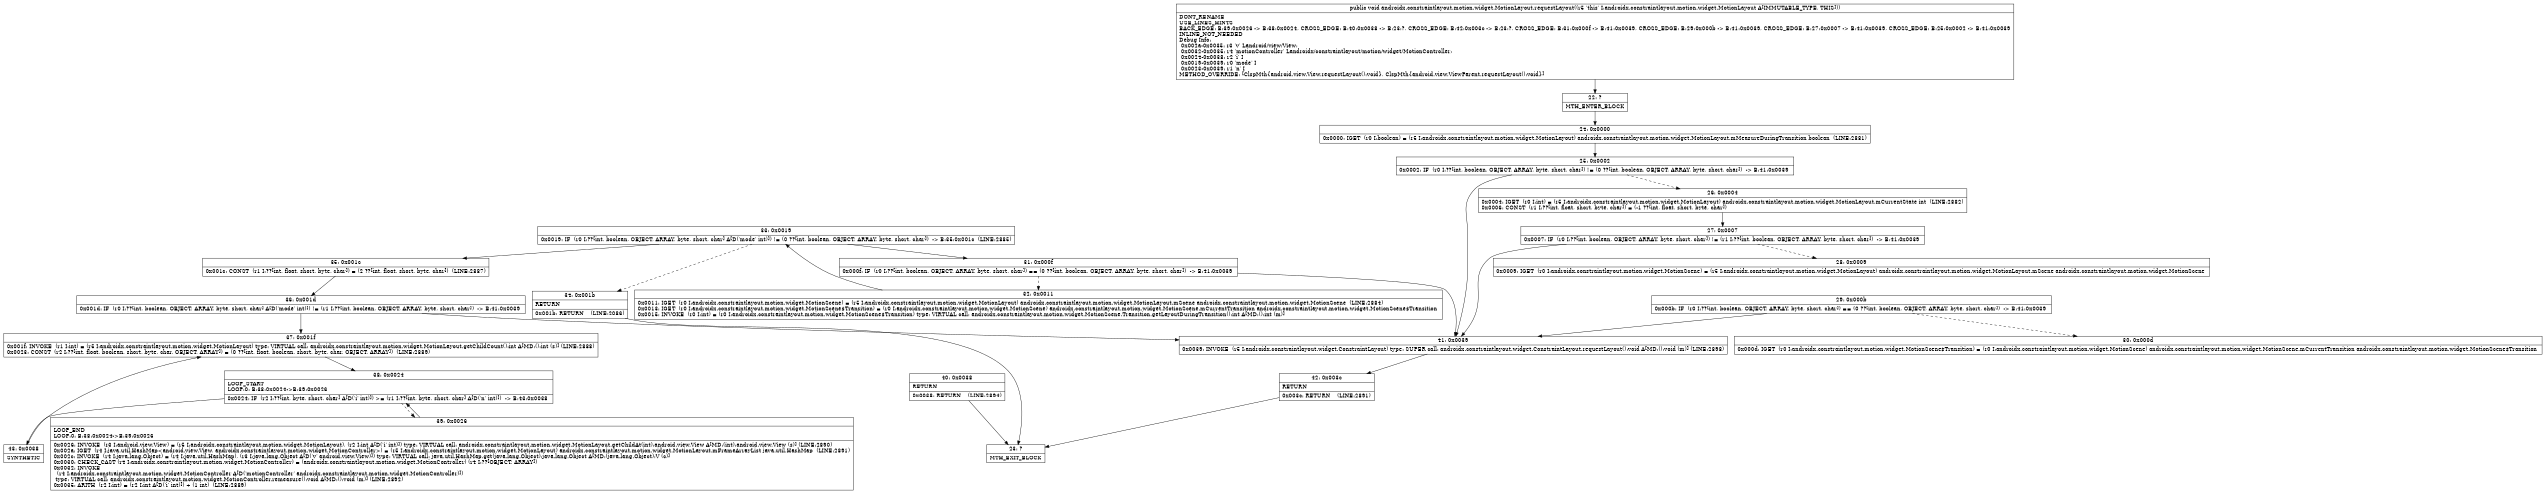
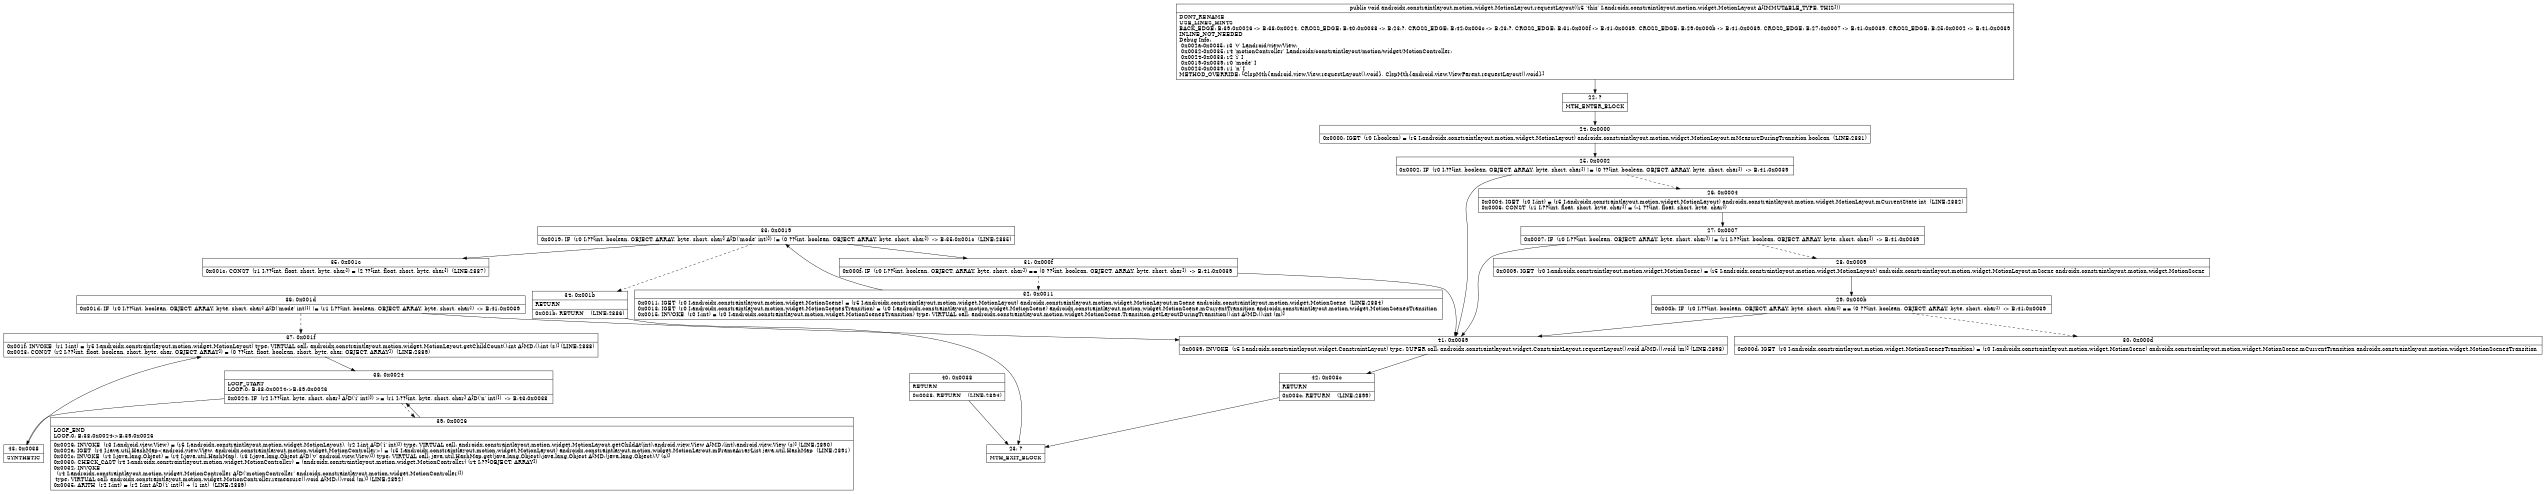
none -> (1852, 284)
(325, 285) -> none
(580, 314) -> (580, 314)
(301, 322) -> (301, 322)
(1327, 396) -> (1327, 396)
